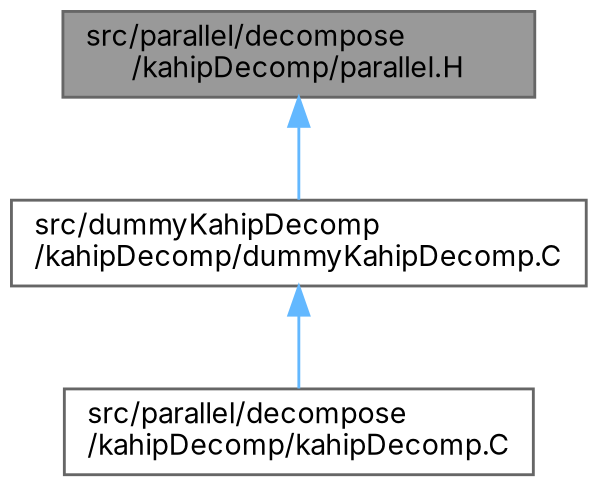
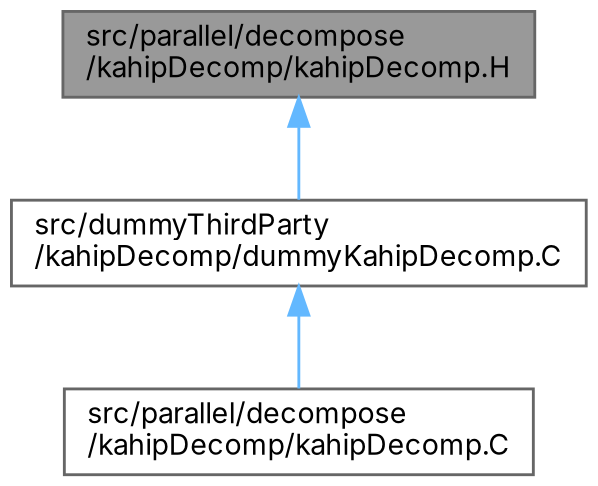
(299, 54) -> (299, 54)
(299, 243) -> (299, 243)
